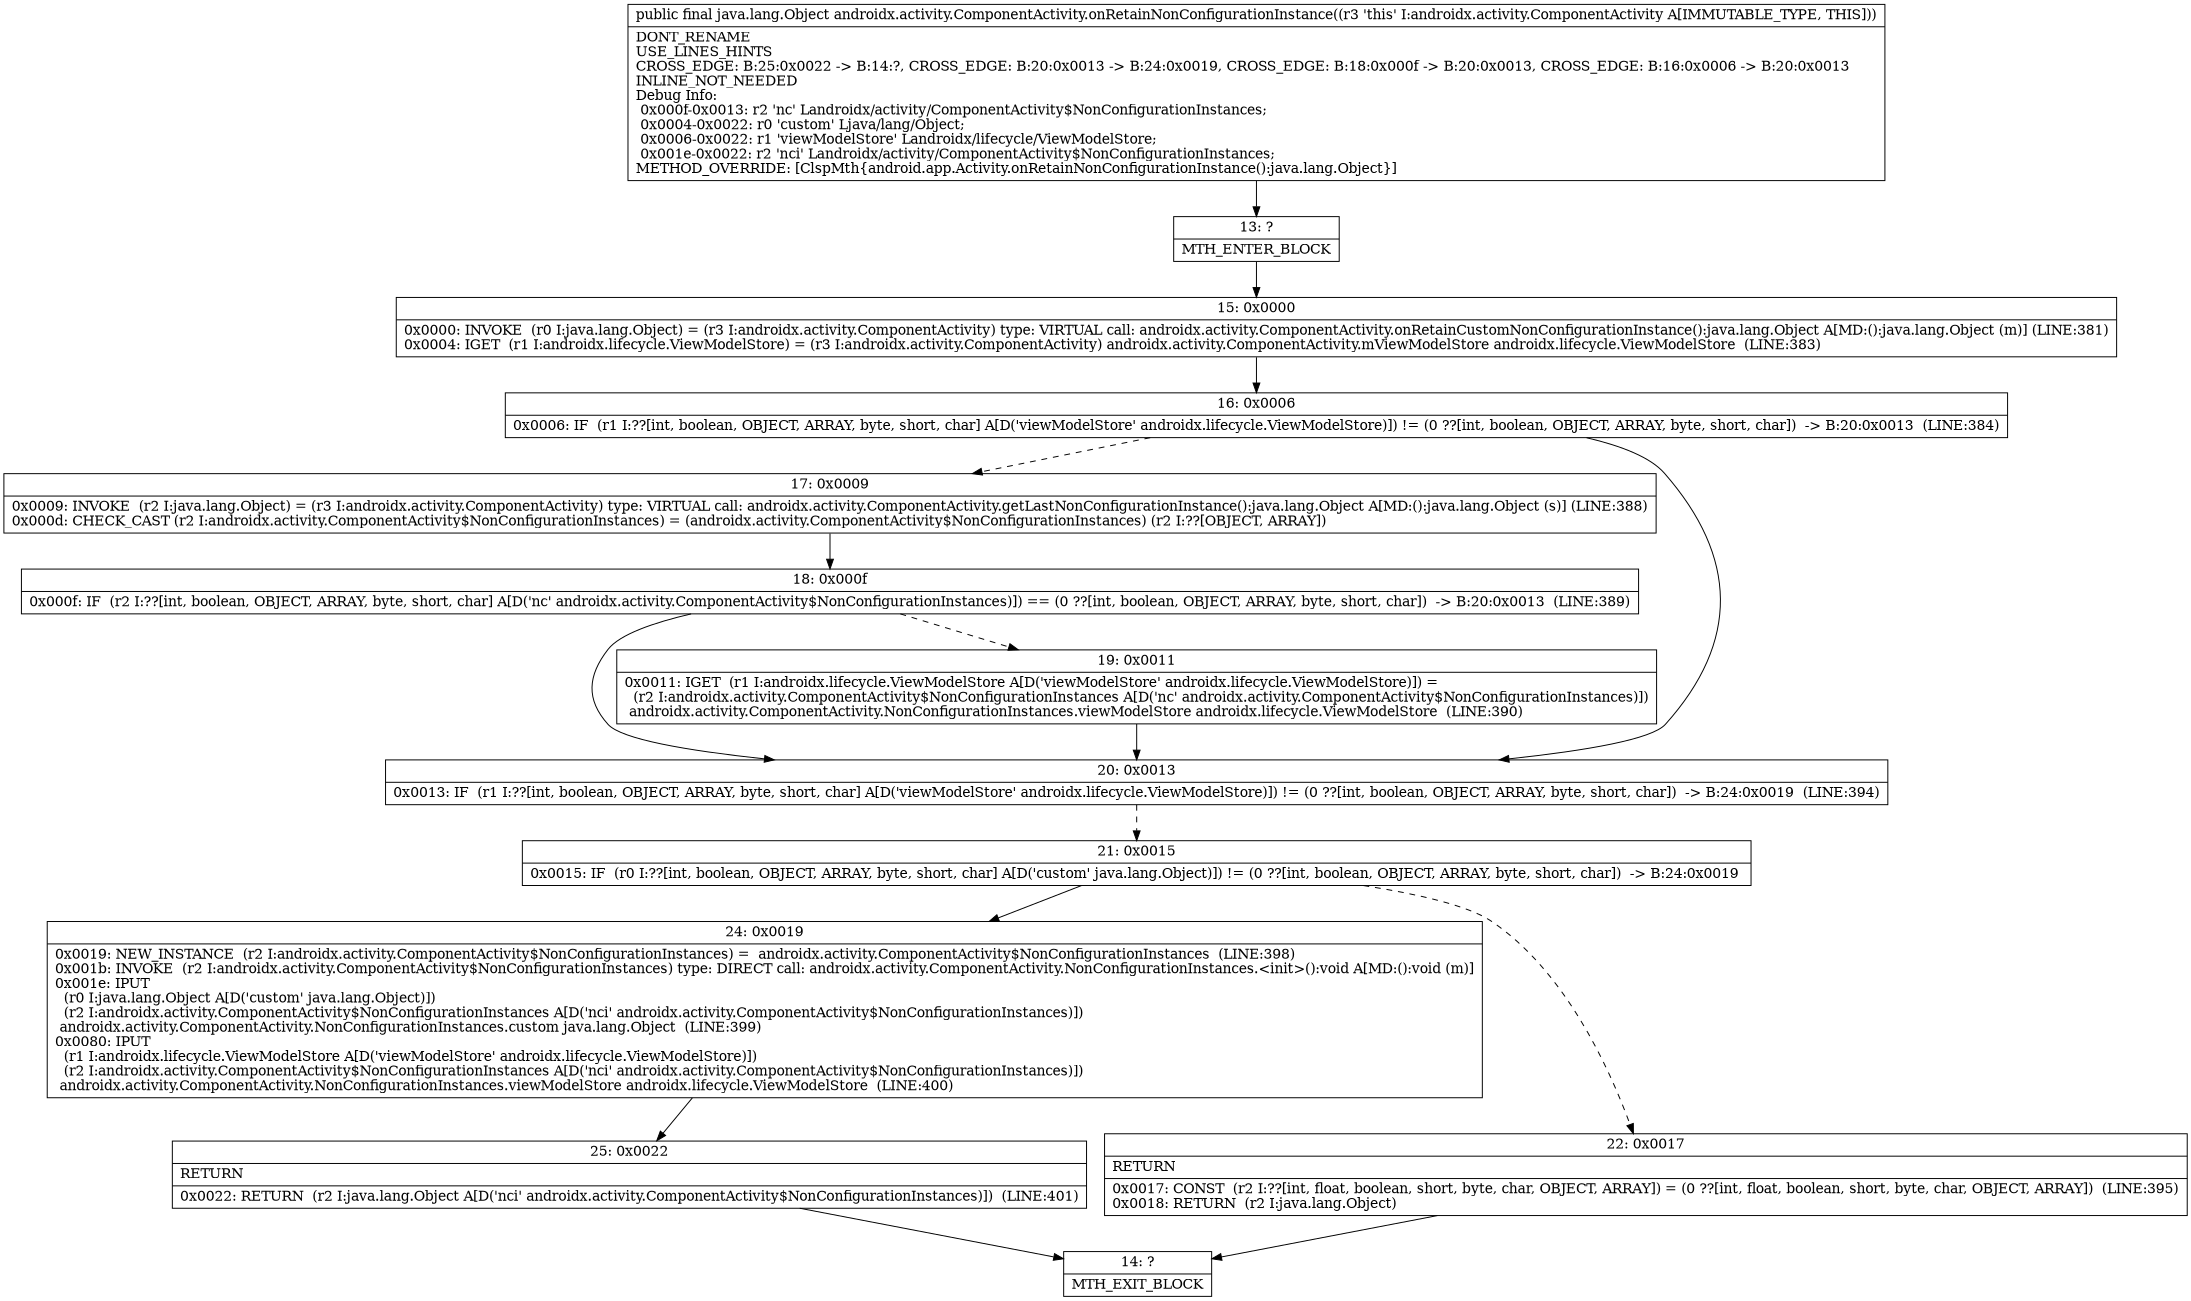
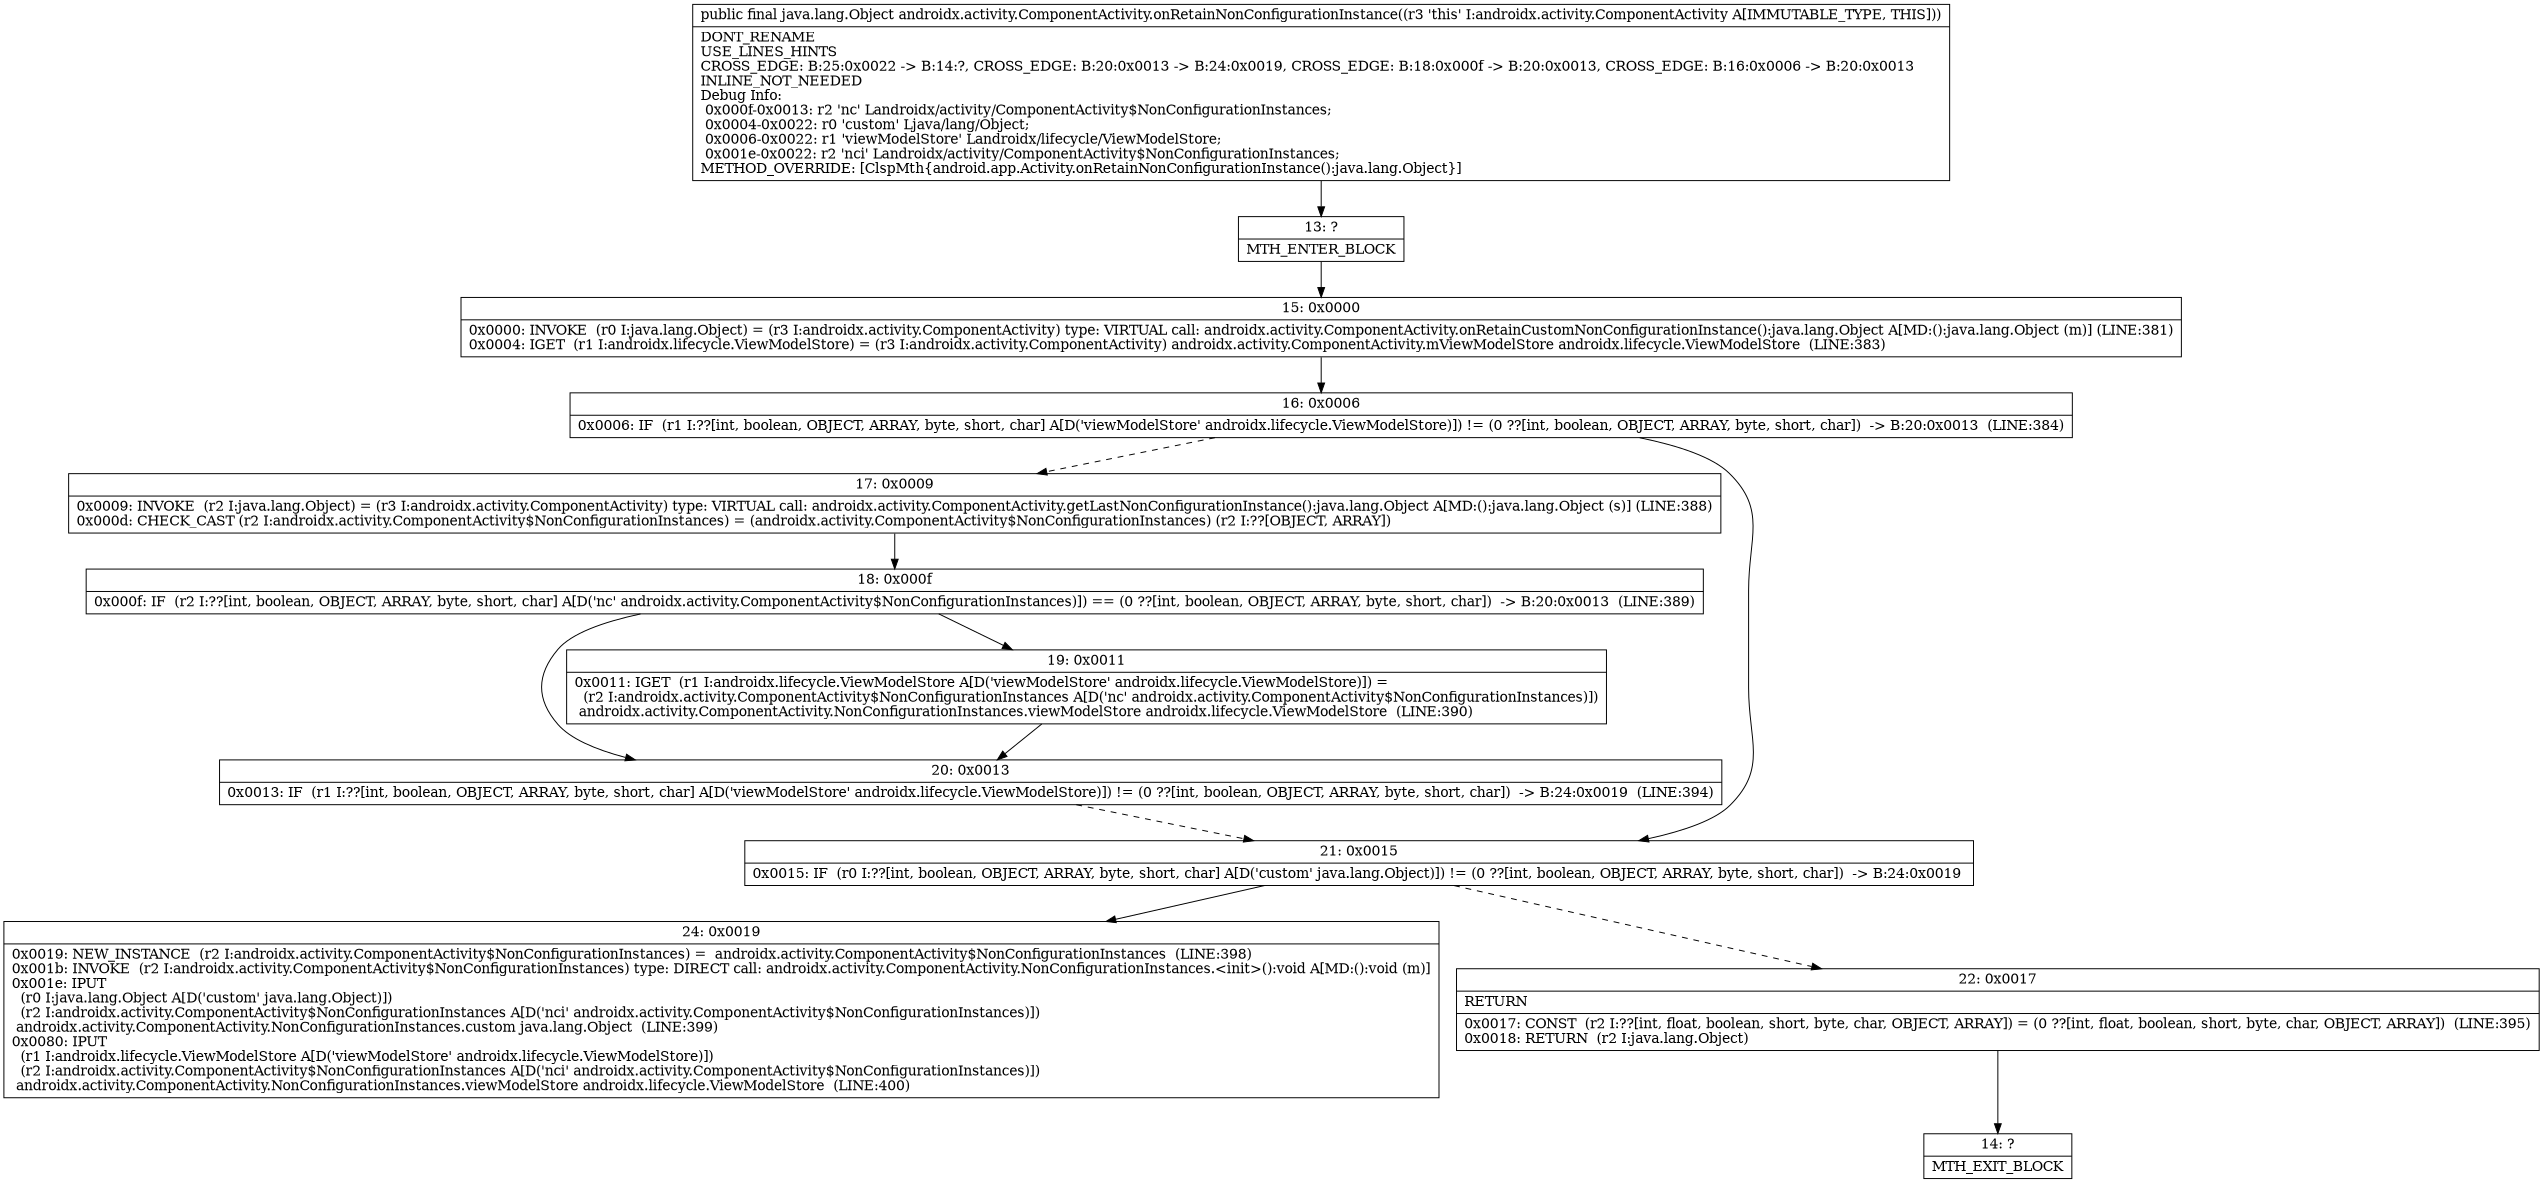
(955, 630) -> (971, 630)
(1716, 636) -> (1749, 635)
(629, 1175) -> none
